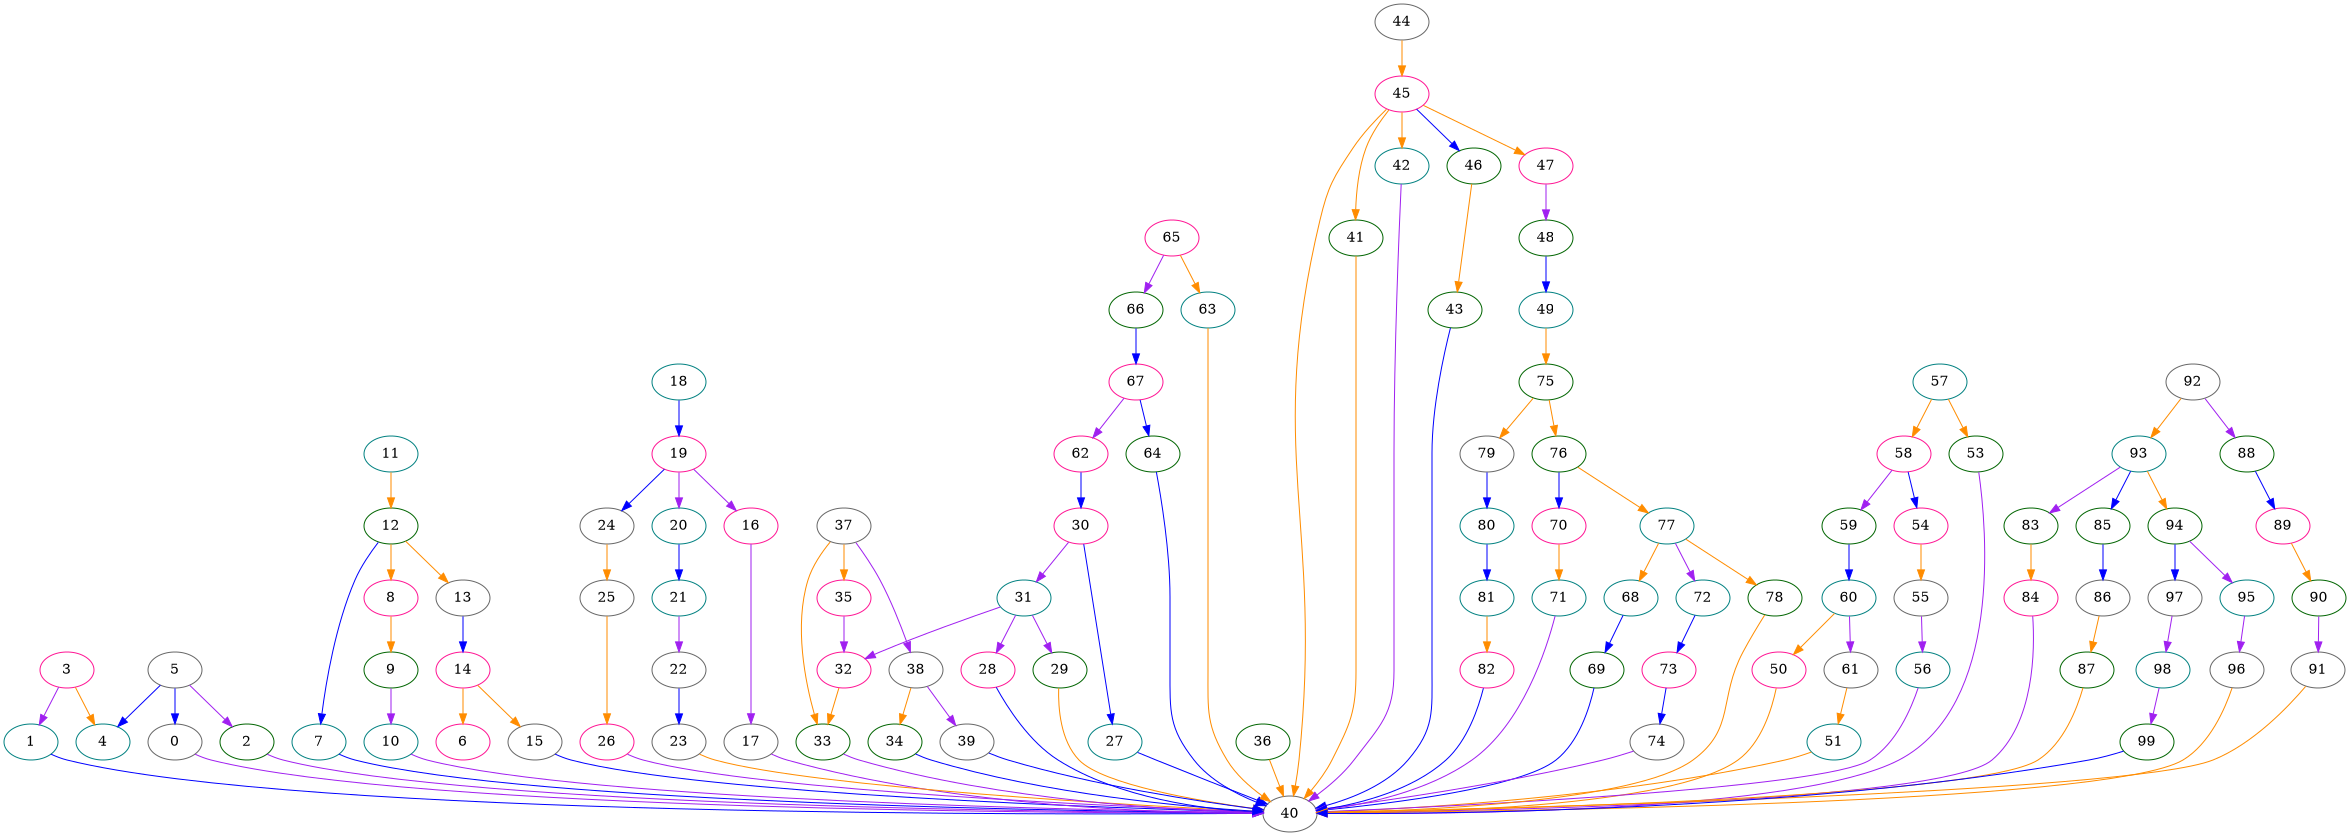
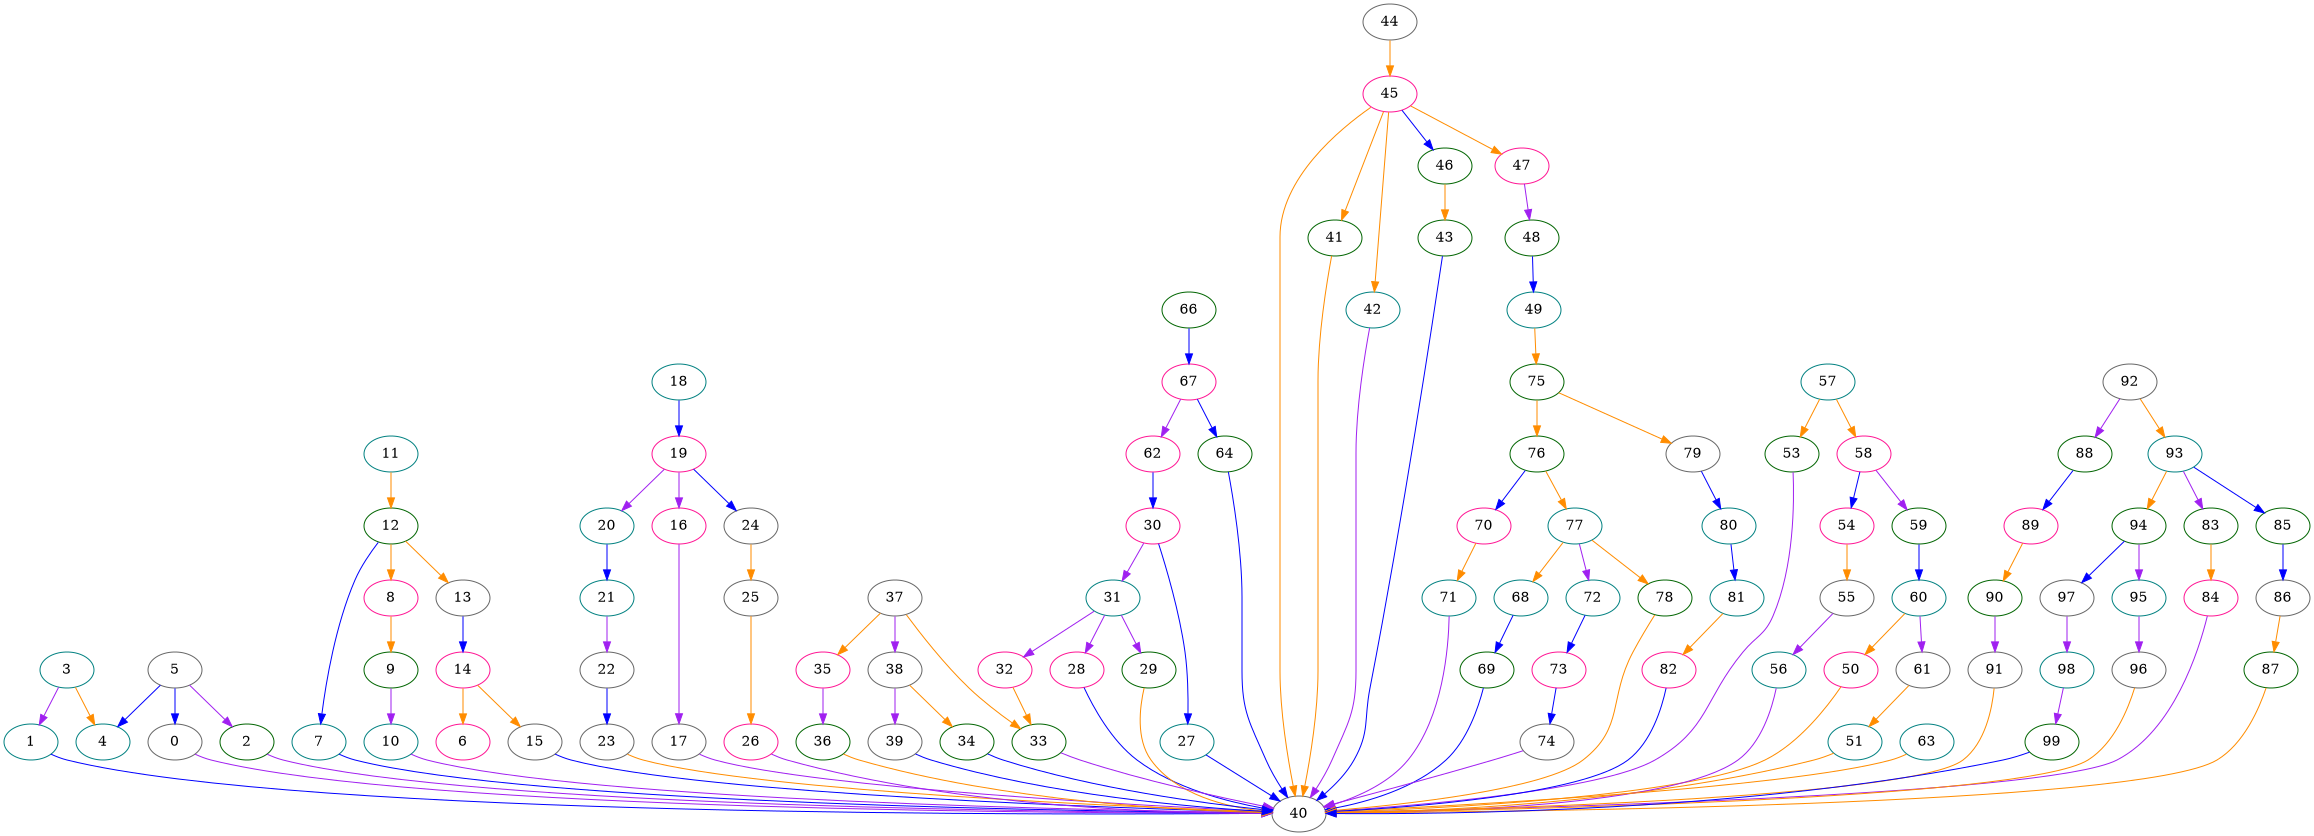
(1172, 238) -> none
(844, 629) -> (823, 701)
(67, 670) -> (67, 670)
